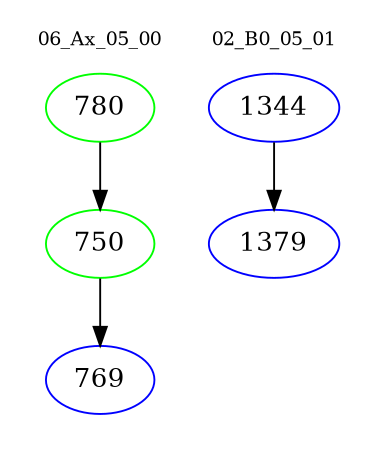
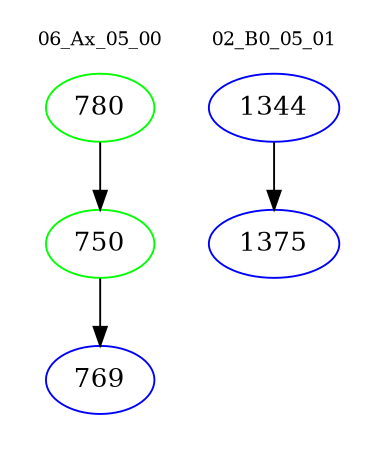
(274, 244) -> (274, 244)
